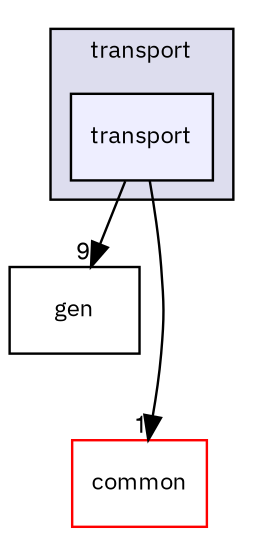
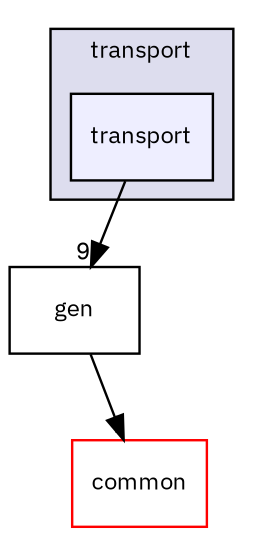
(163, 298) -> (103, 386)
